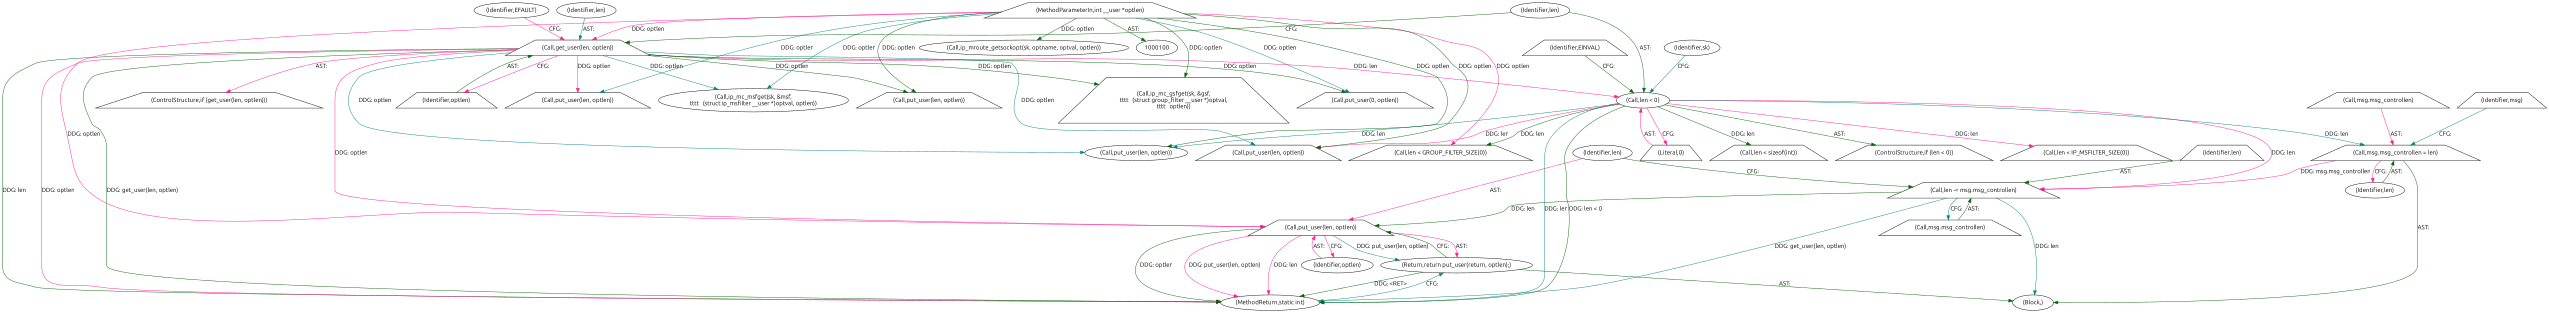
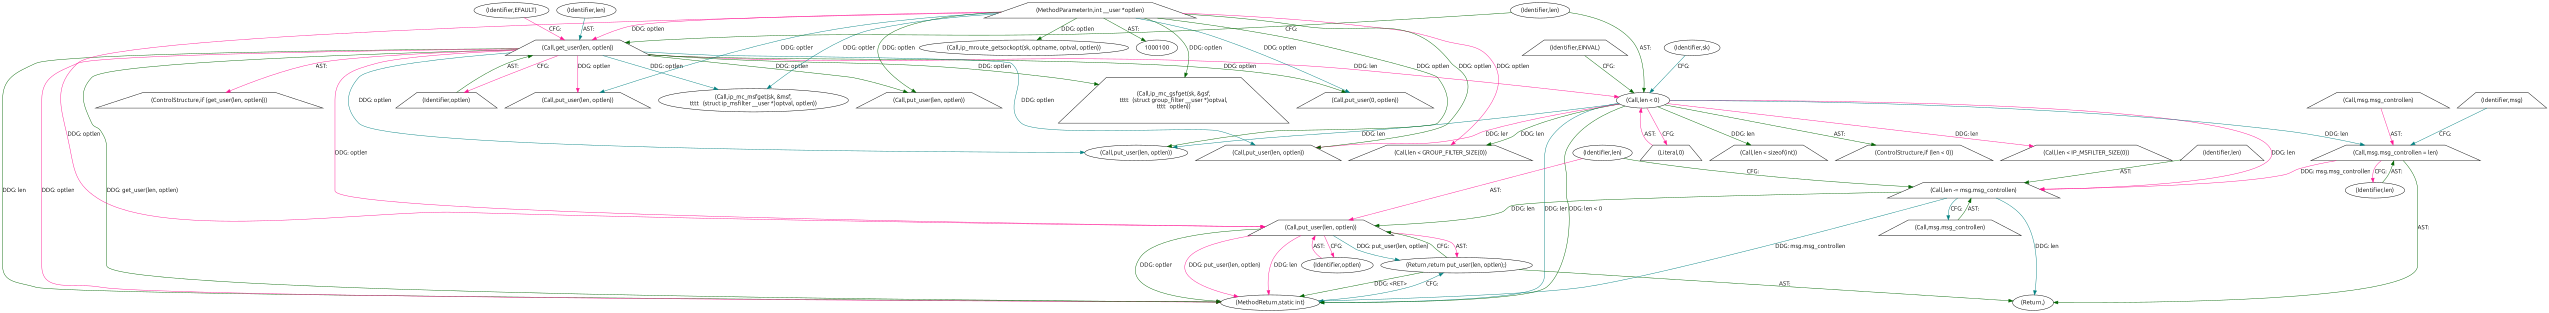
(1810, 246) -> (1810, 246)
(1457, 265) -> (1457, 265)
(2033, 303) -> (2033, 303)
